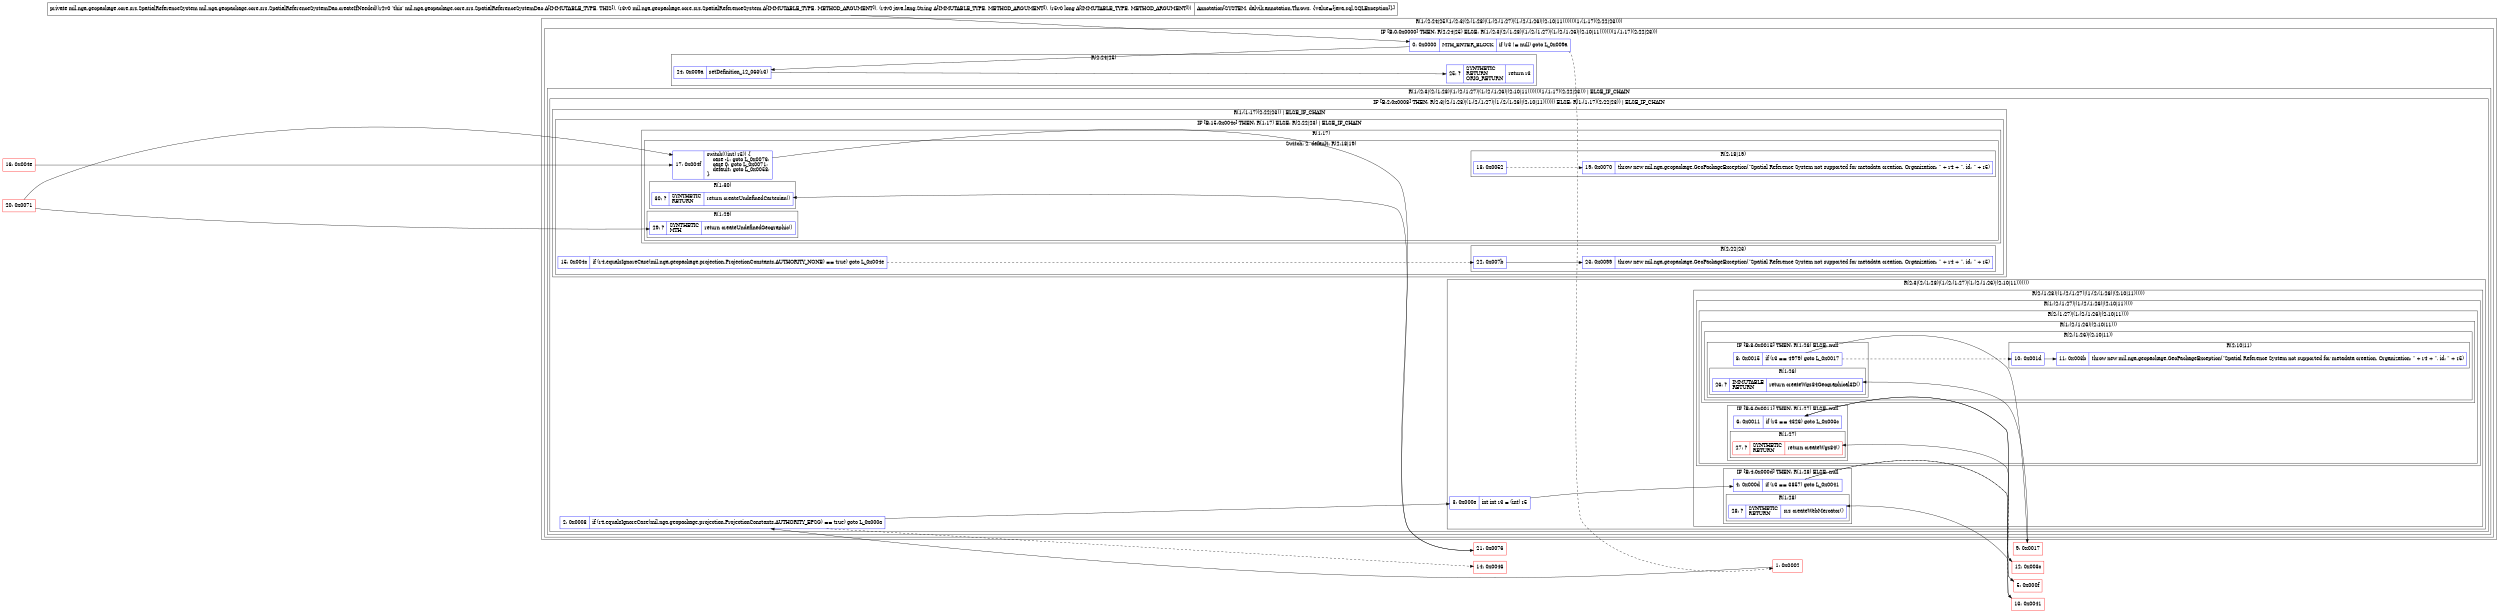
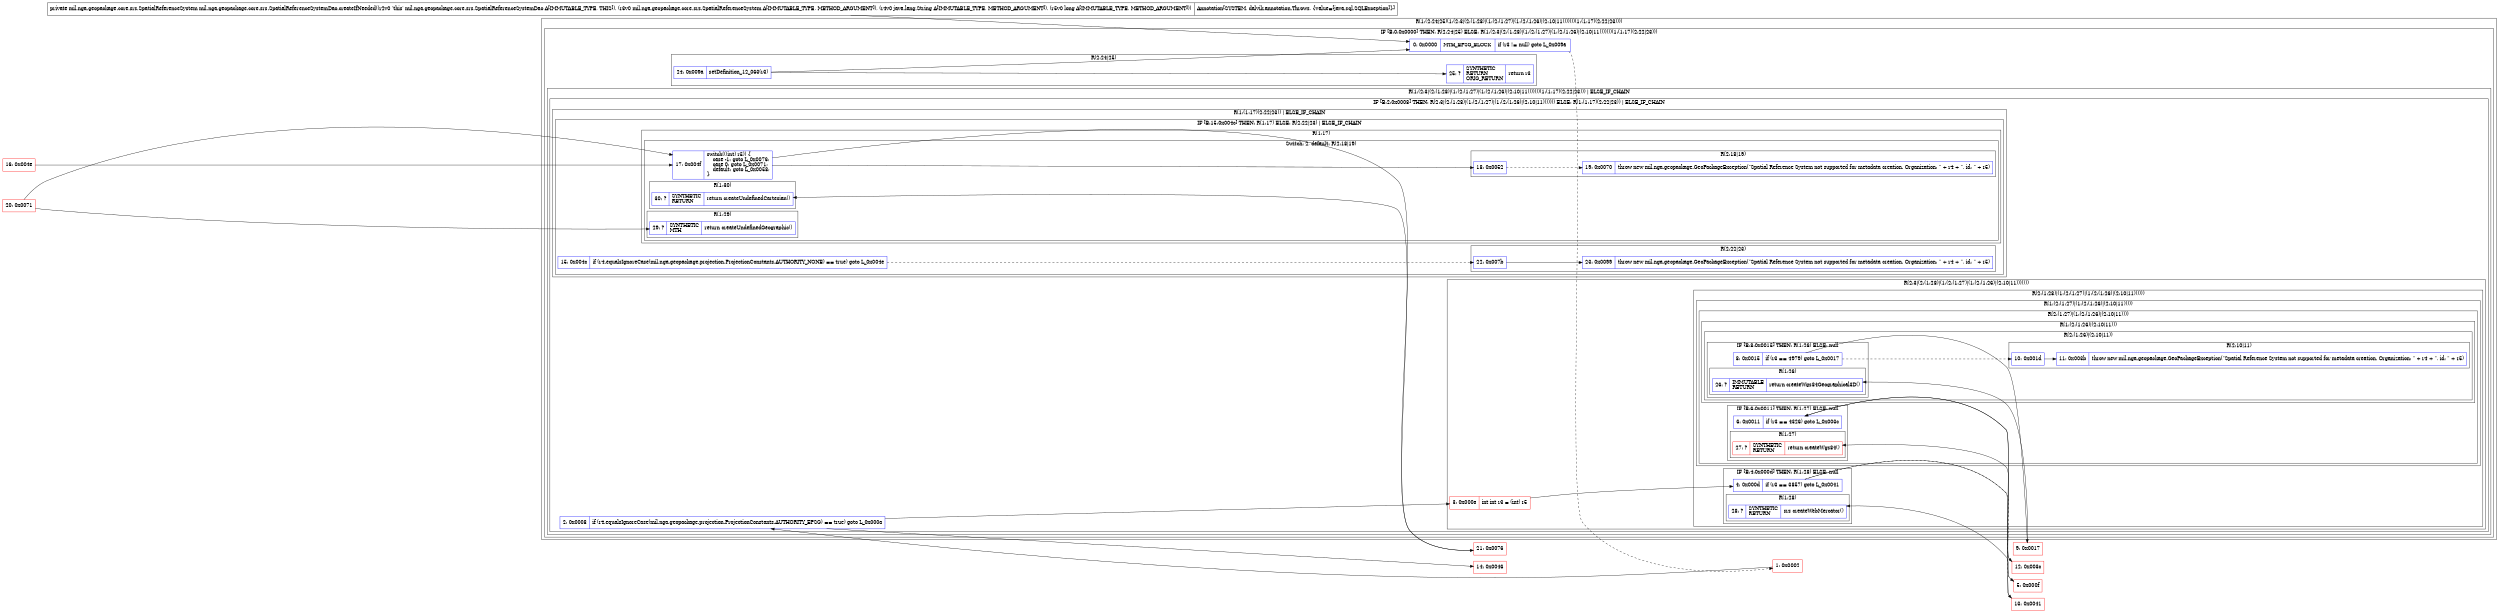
(1468, 45) -> (1467, 45)
(1092, 57) -> (1089, 62)
none -> (1121, 166)
(1490, 503) -> (1490, 503)
(1148, 547) -> (1148, 547)
